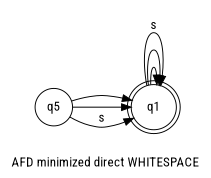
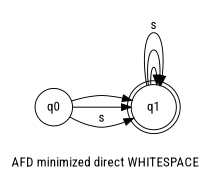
(54, 107) -> (54, 107)
